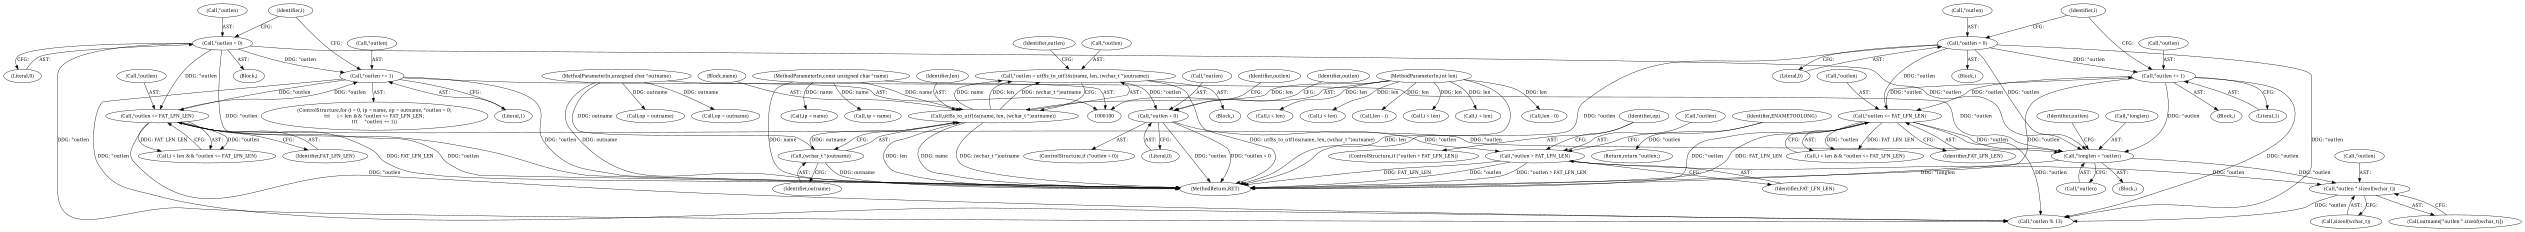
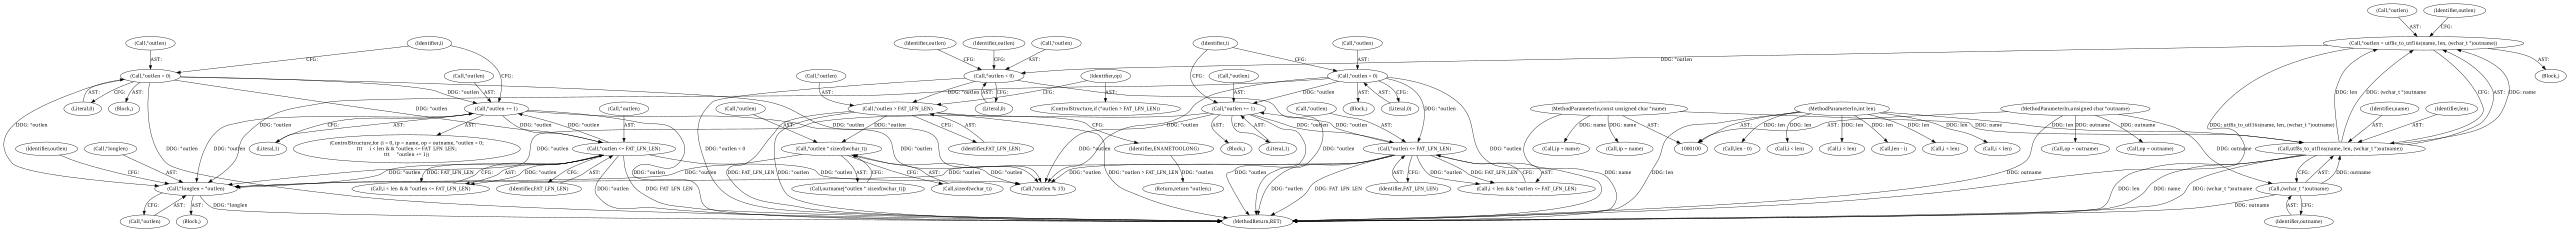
(722, 76) -> (2390, 109)
(1633, 136) -> (1068, 119)
(1079, 156) -> none
(2227, 165) -> (621, 178)
